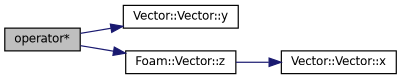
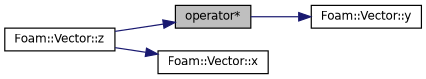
(181, 17) -> (366, 17)
(97, 48) -> (139, 28)
(339, 62) -> (213, 62)
